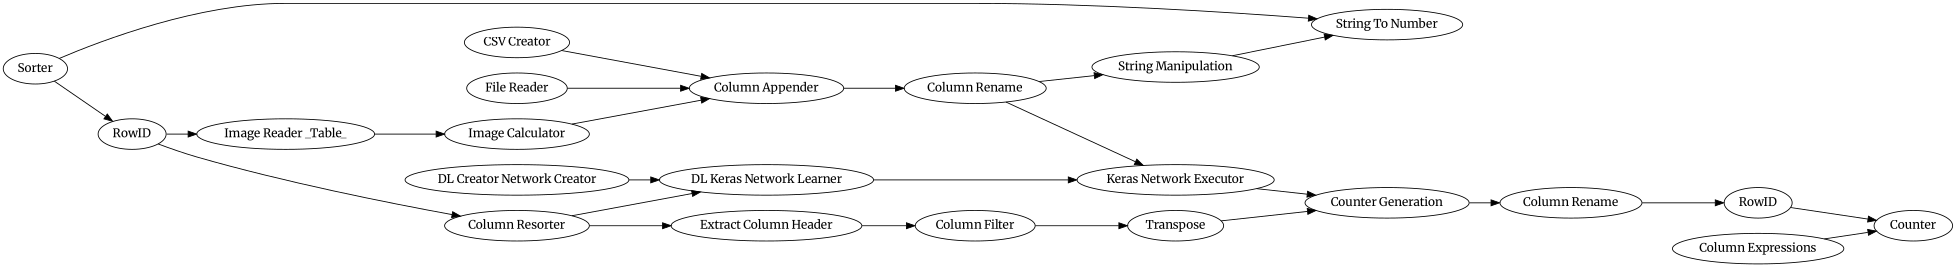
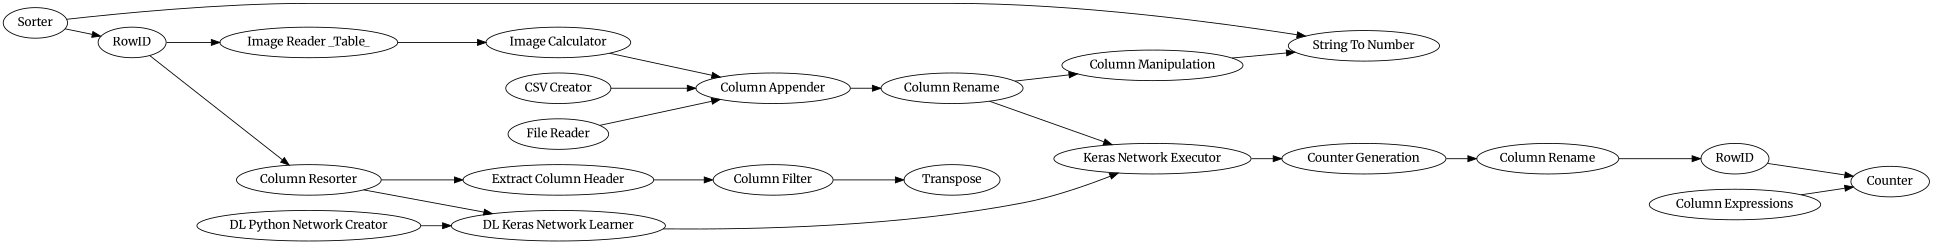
(1176, 67) -> (1152, 65)
(517, 180) -> (309, 226)
(1264, 216) -> none
